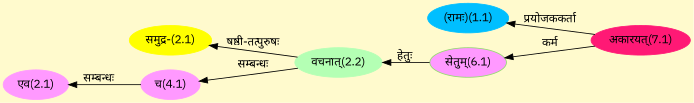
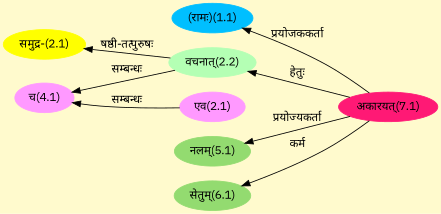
(410, 62) -> (303, 85)
(468, 62) -> (212, 196)
(109, 85) -> (130, 108)
none -> (212, 151)
